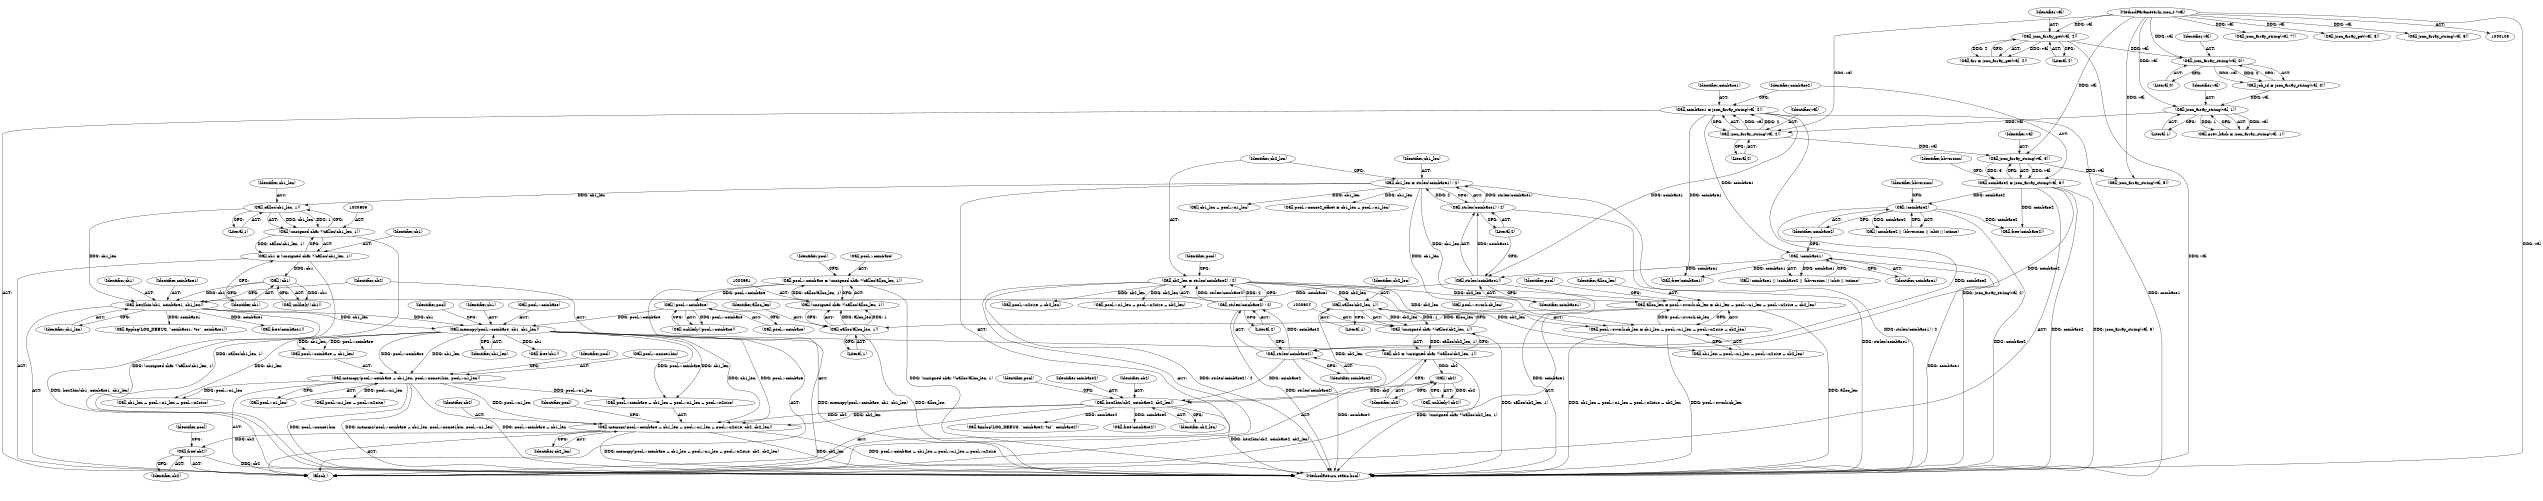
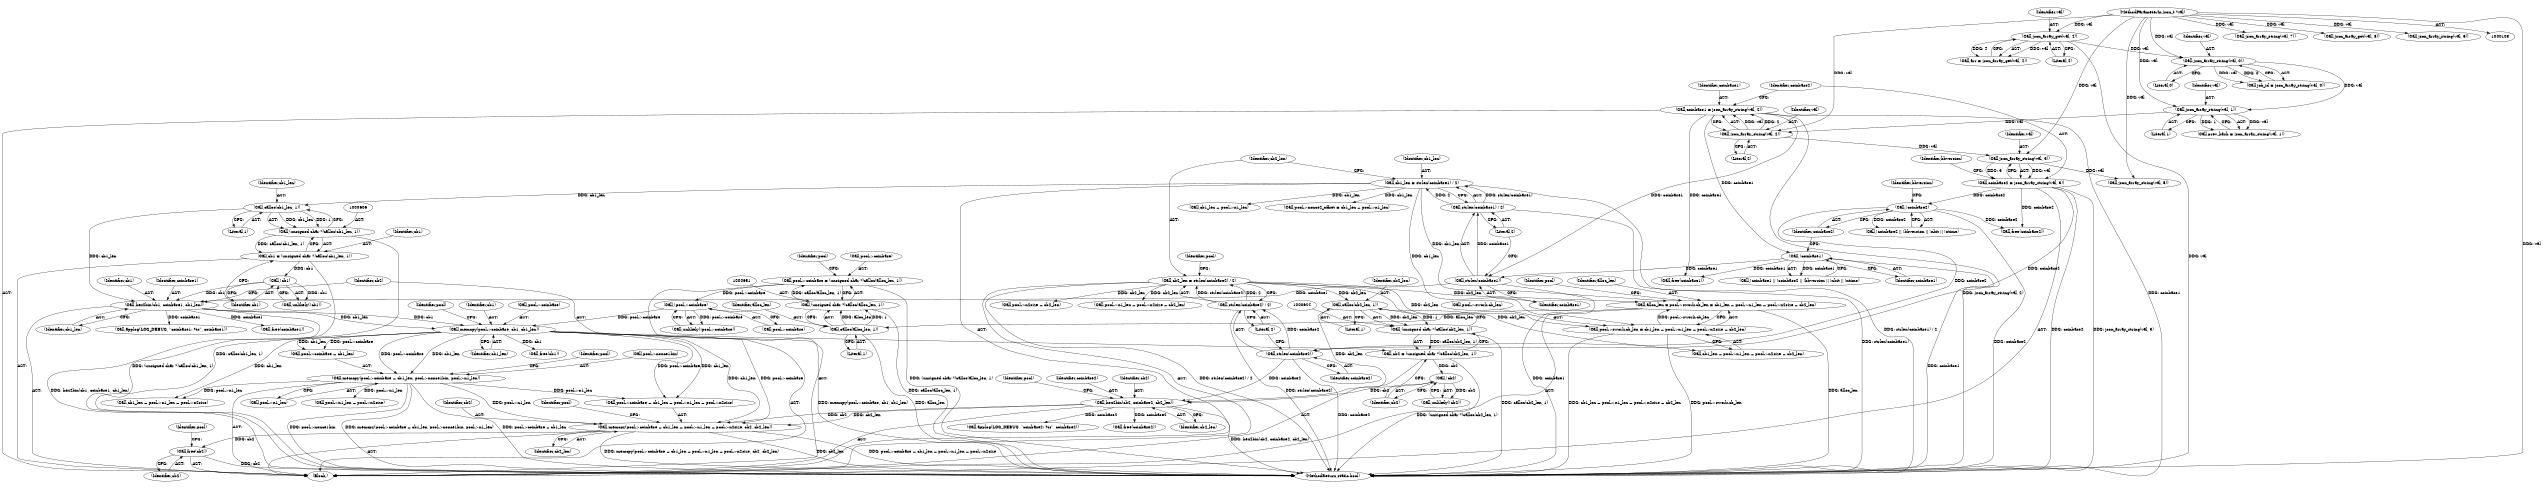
(2247, 97) -> (2344, 88)
none -> (1013, 447)
